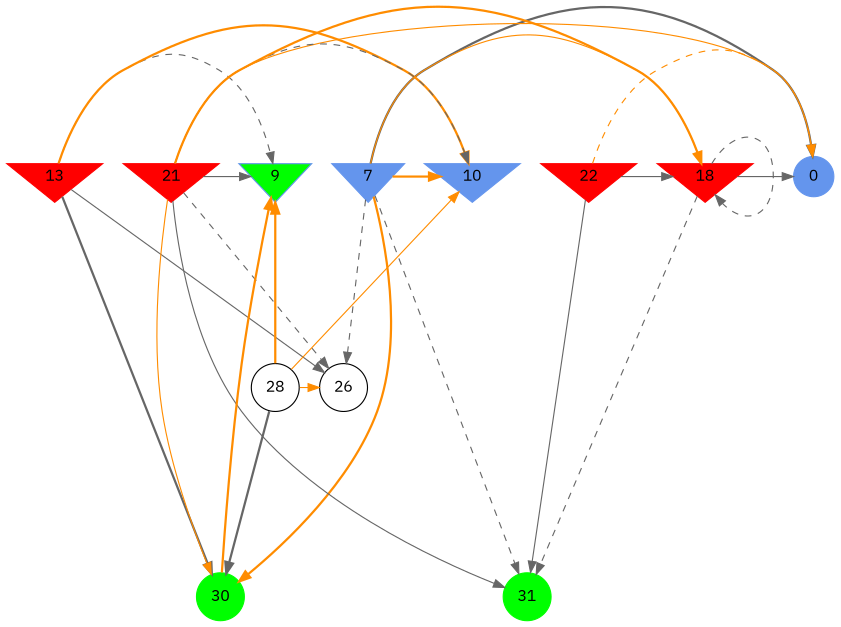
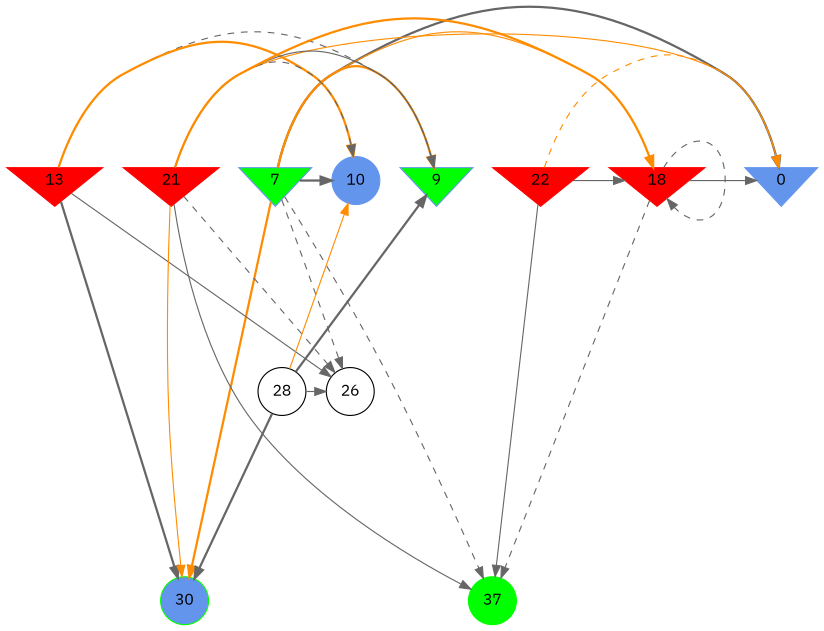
(368, 177) -> (275, 181)
(411, 177) -> (310, 181)
(472, 177) -> (356, 181)
(814, 177) -> (781, 181)
(275, 289) -> (358, 288)
(304, 388) -> (311, 392)
(238, 390) -> (350, 67)
(220, 597) -> (185, 601)
(527, 597) -> (492, 601)
